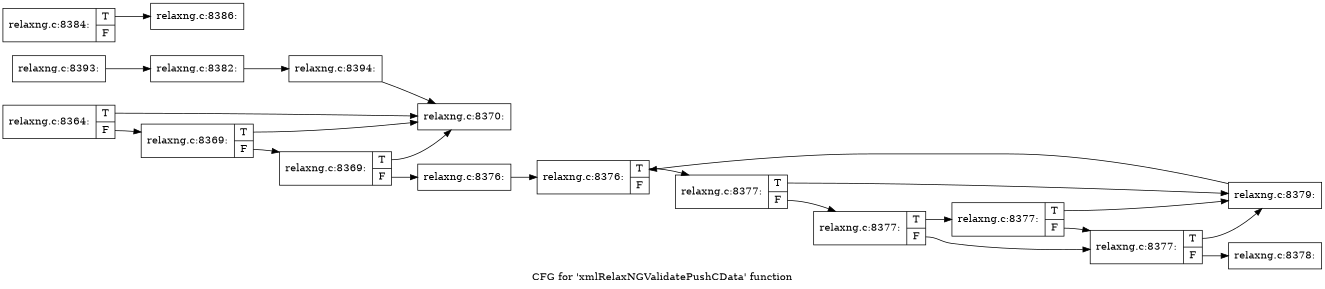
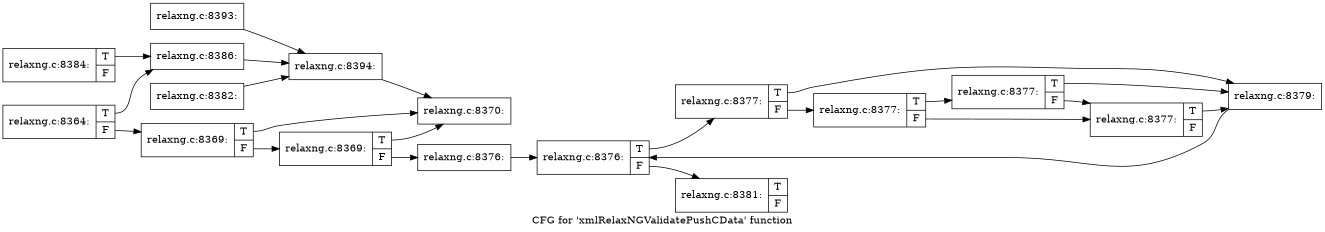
none -> (263, 61)
(124, 69) -> (271, 40)
(263, 114) -> (131, 94)
none -> (731, 195)
(1275, 256) -> none
